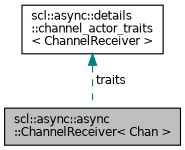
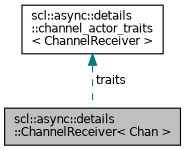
(93, 127) -> (93, 127)
